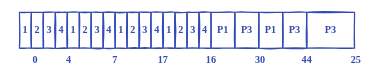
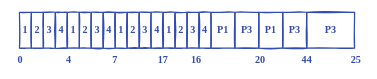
(35, 60) -> (20, 60)
(211, 60) -> (196, 60)
(260, 60) -> (260, 60)
